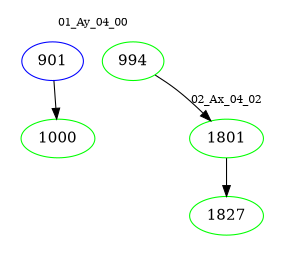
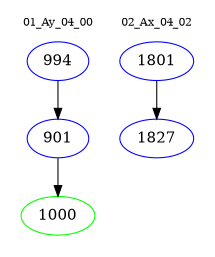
(133, 61) -> (58, 61)
(188, 99) -> (58, 95)
(227, 138) -> (157, 61)
(227, 216) -> (157, 138)
